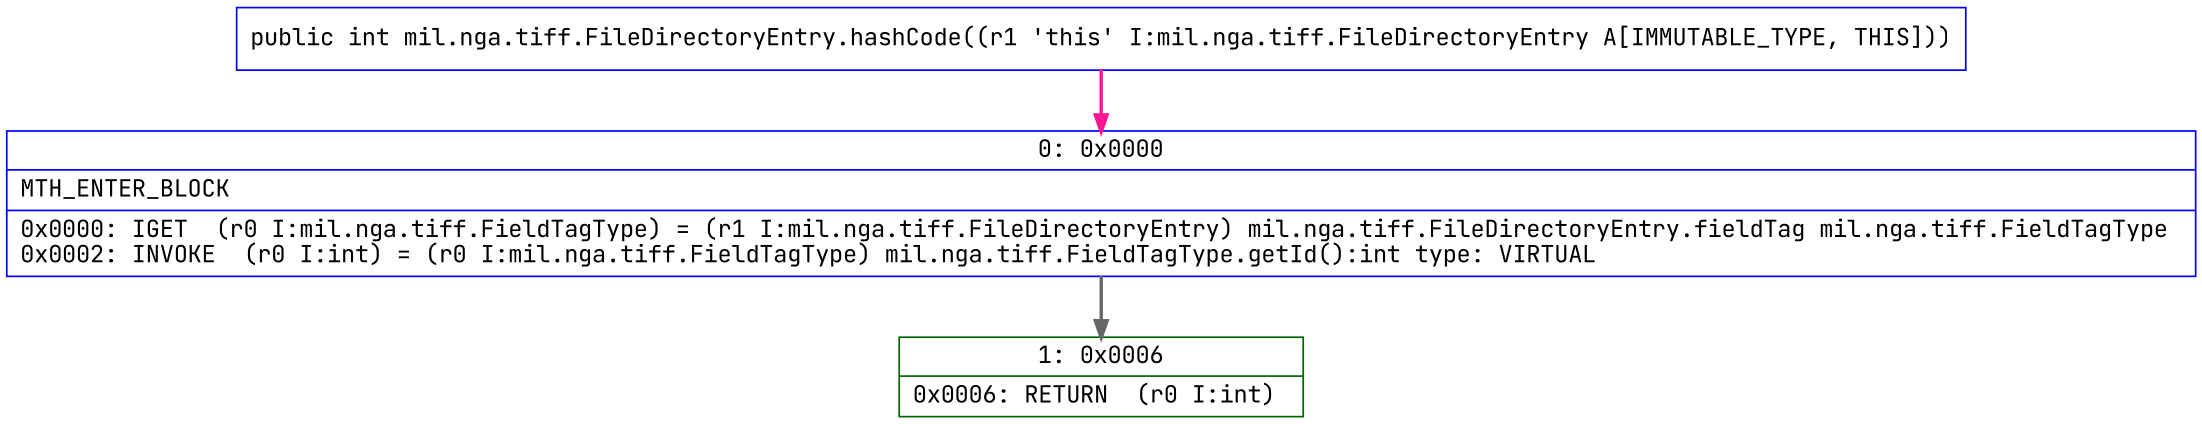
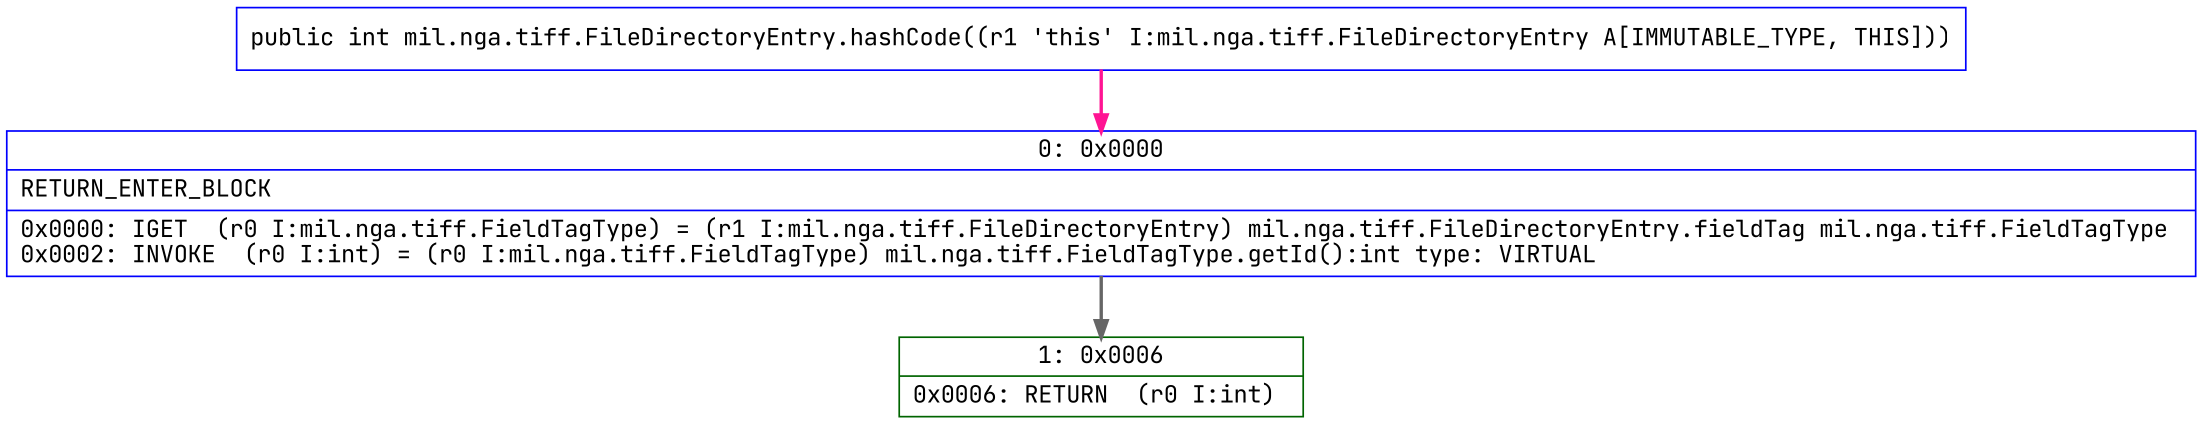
(125, 189) -> (146, 189)
